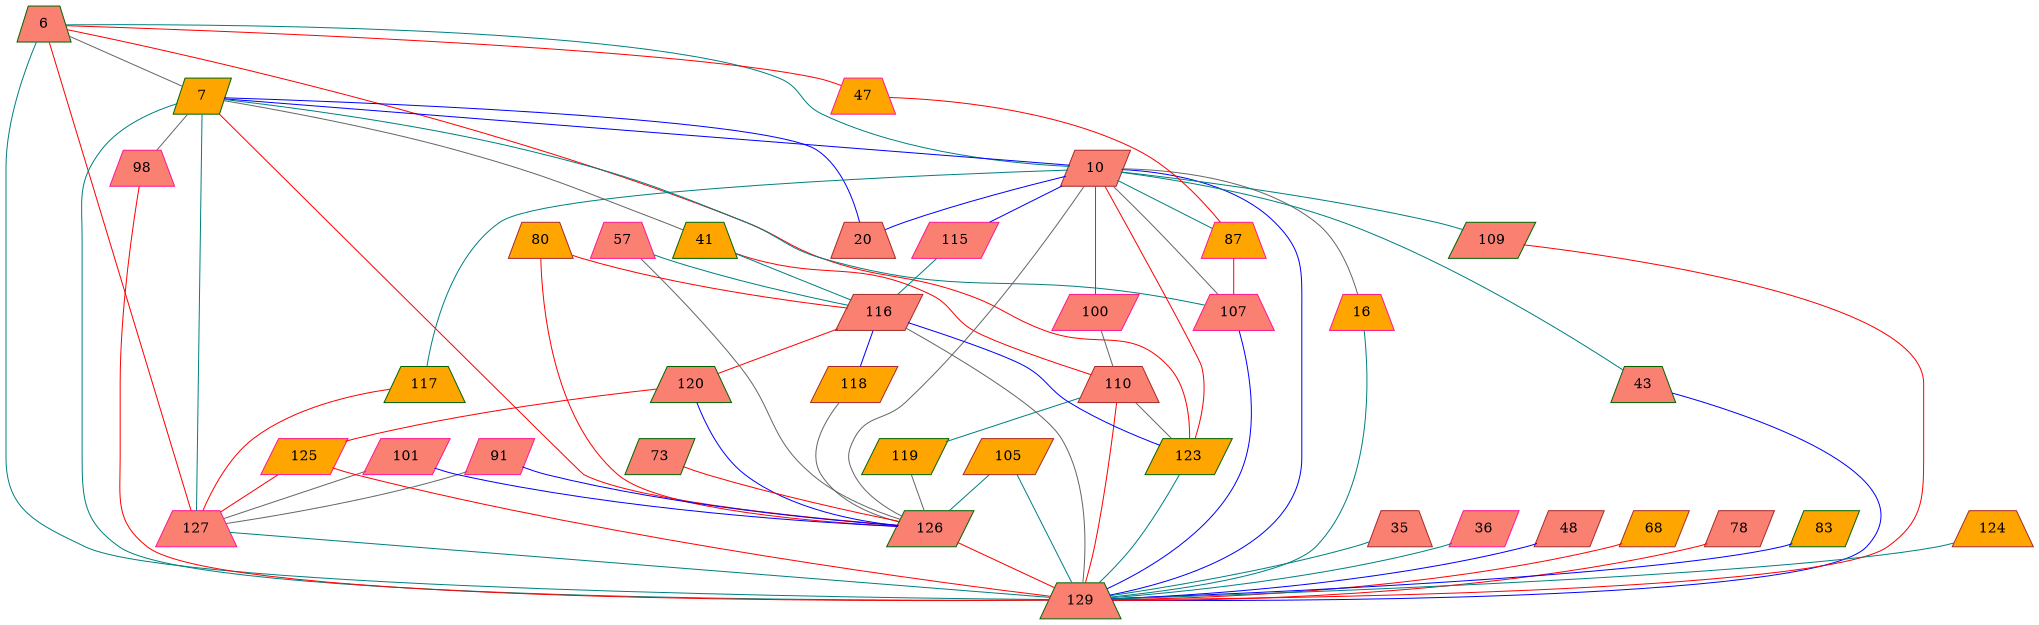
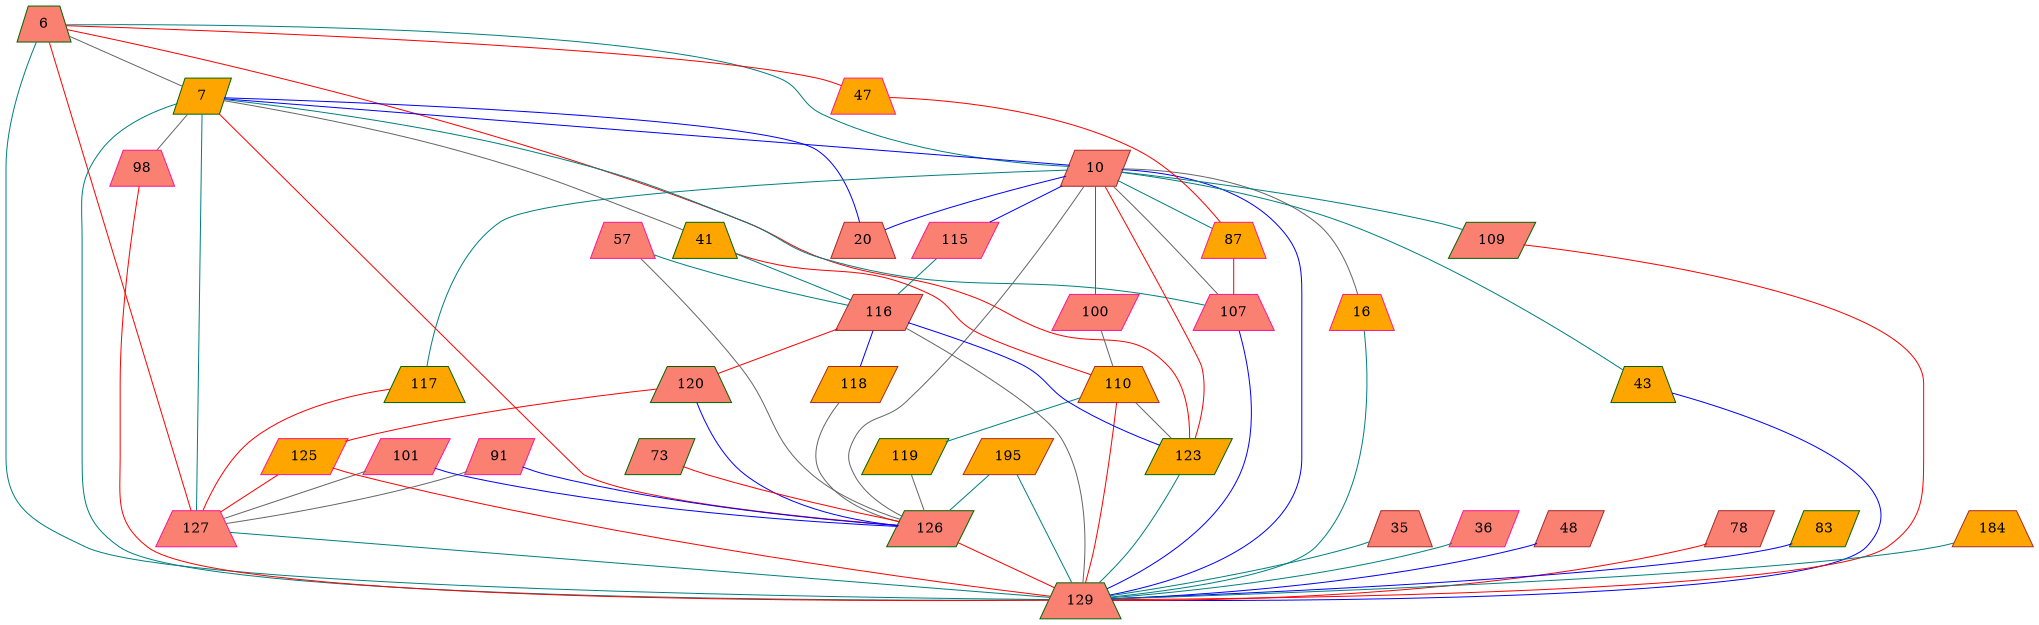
(541, 240) -> none
(1119, 385) -> (1119, 385)
(1643, 385) -> (1643, 385)
(1008, 457) -> (1008, 457)
(1654, 529) -> none
(1993, 529) -> (1993, 529)
